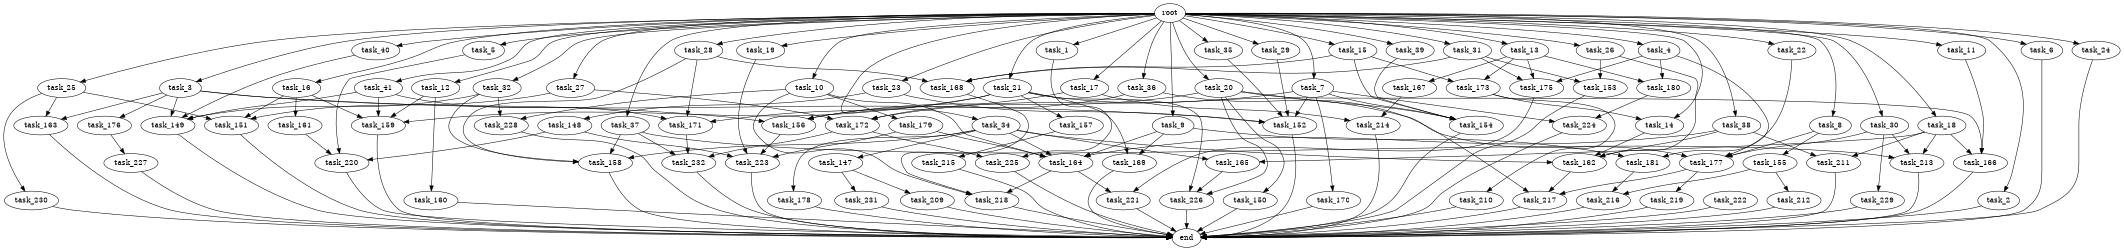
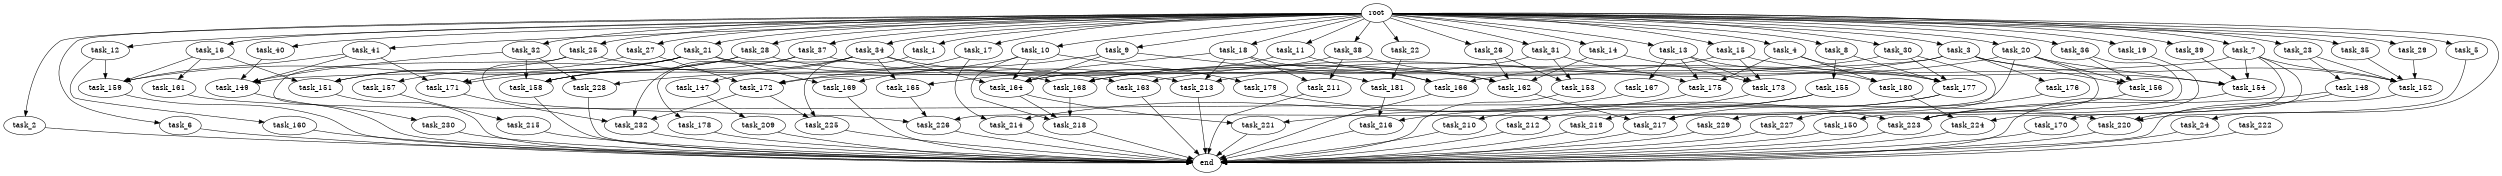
(1557, 106) -> (1657, 62)
(976, 141) -> (1152, 70)
(862, 201) -> none
